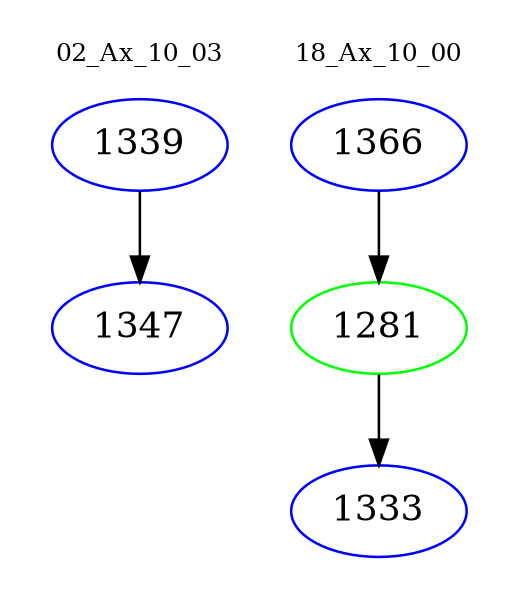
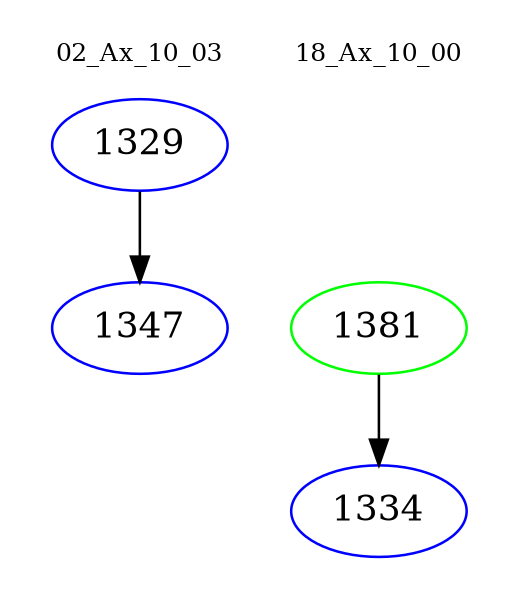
(140, 145) -> (140, 145)
(379, 145) -> none
(379, 328) -> (379, 328)
(379, 511) -> (379, 511)
